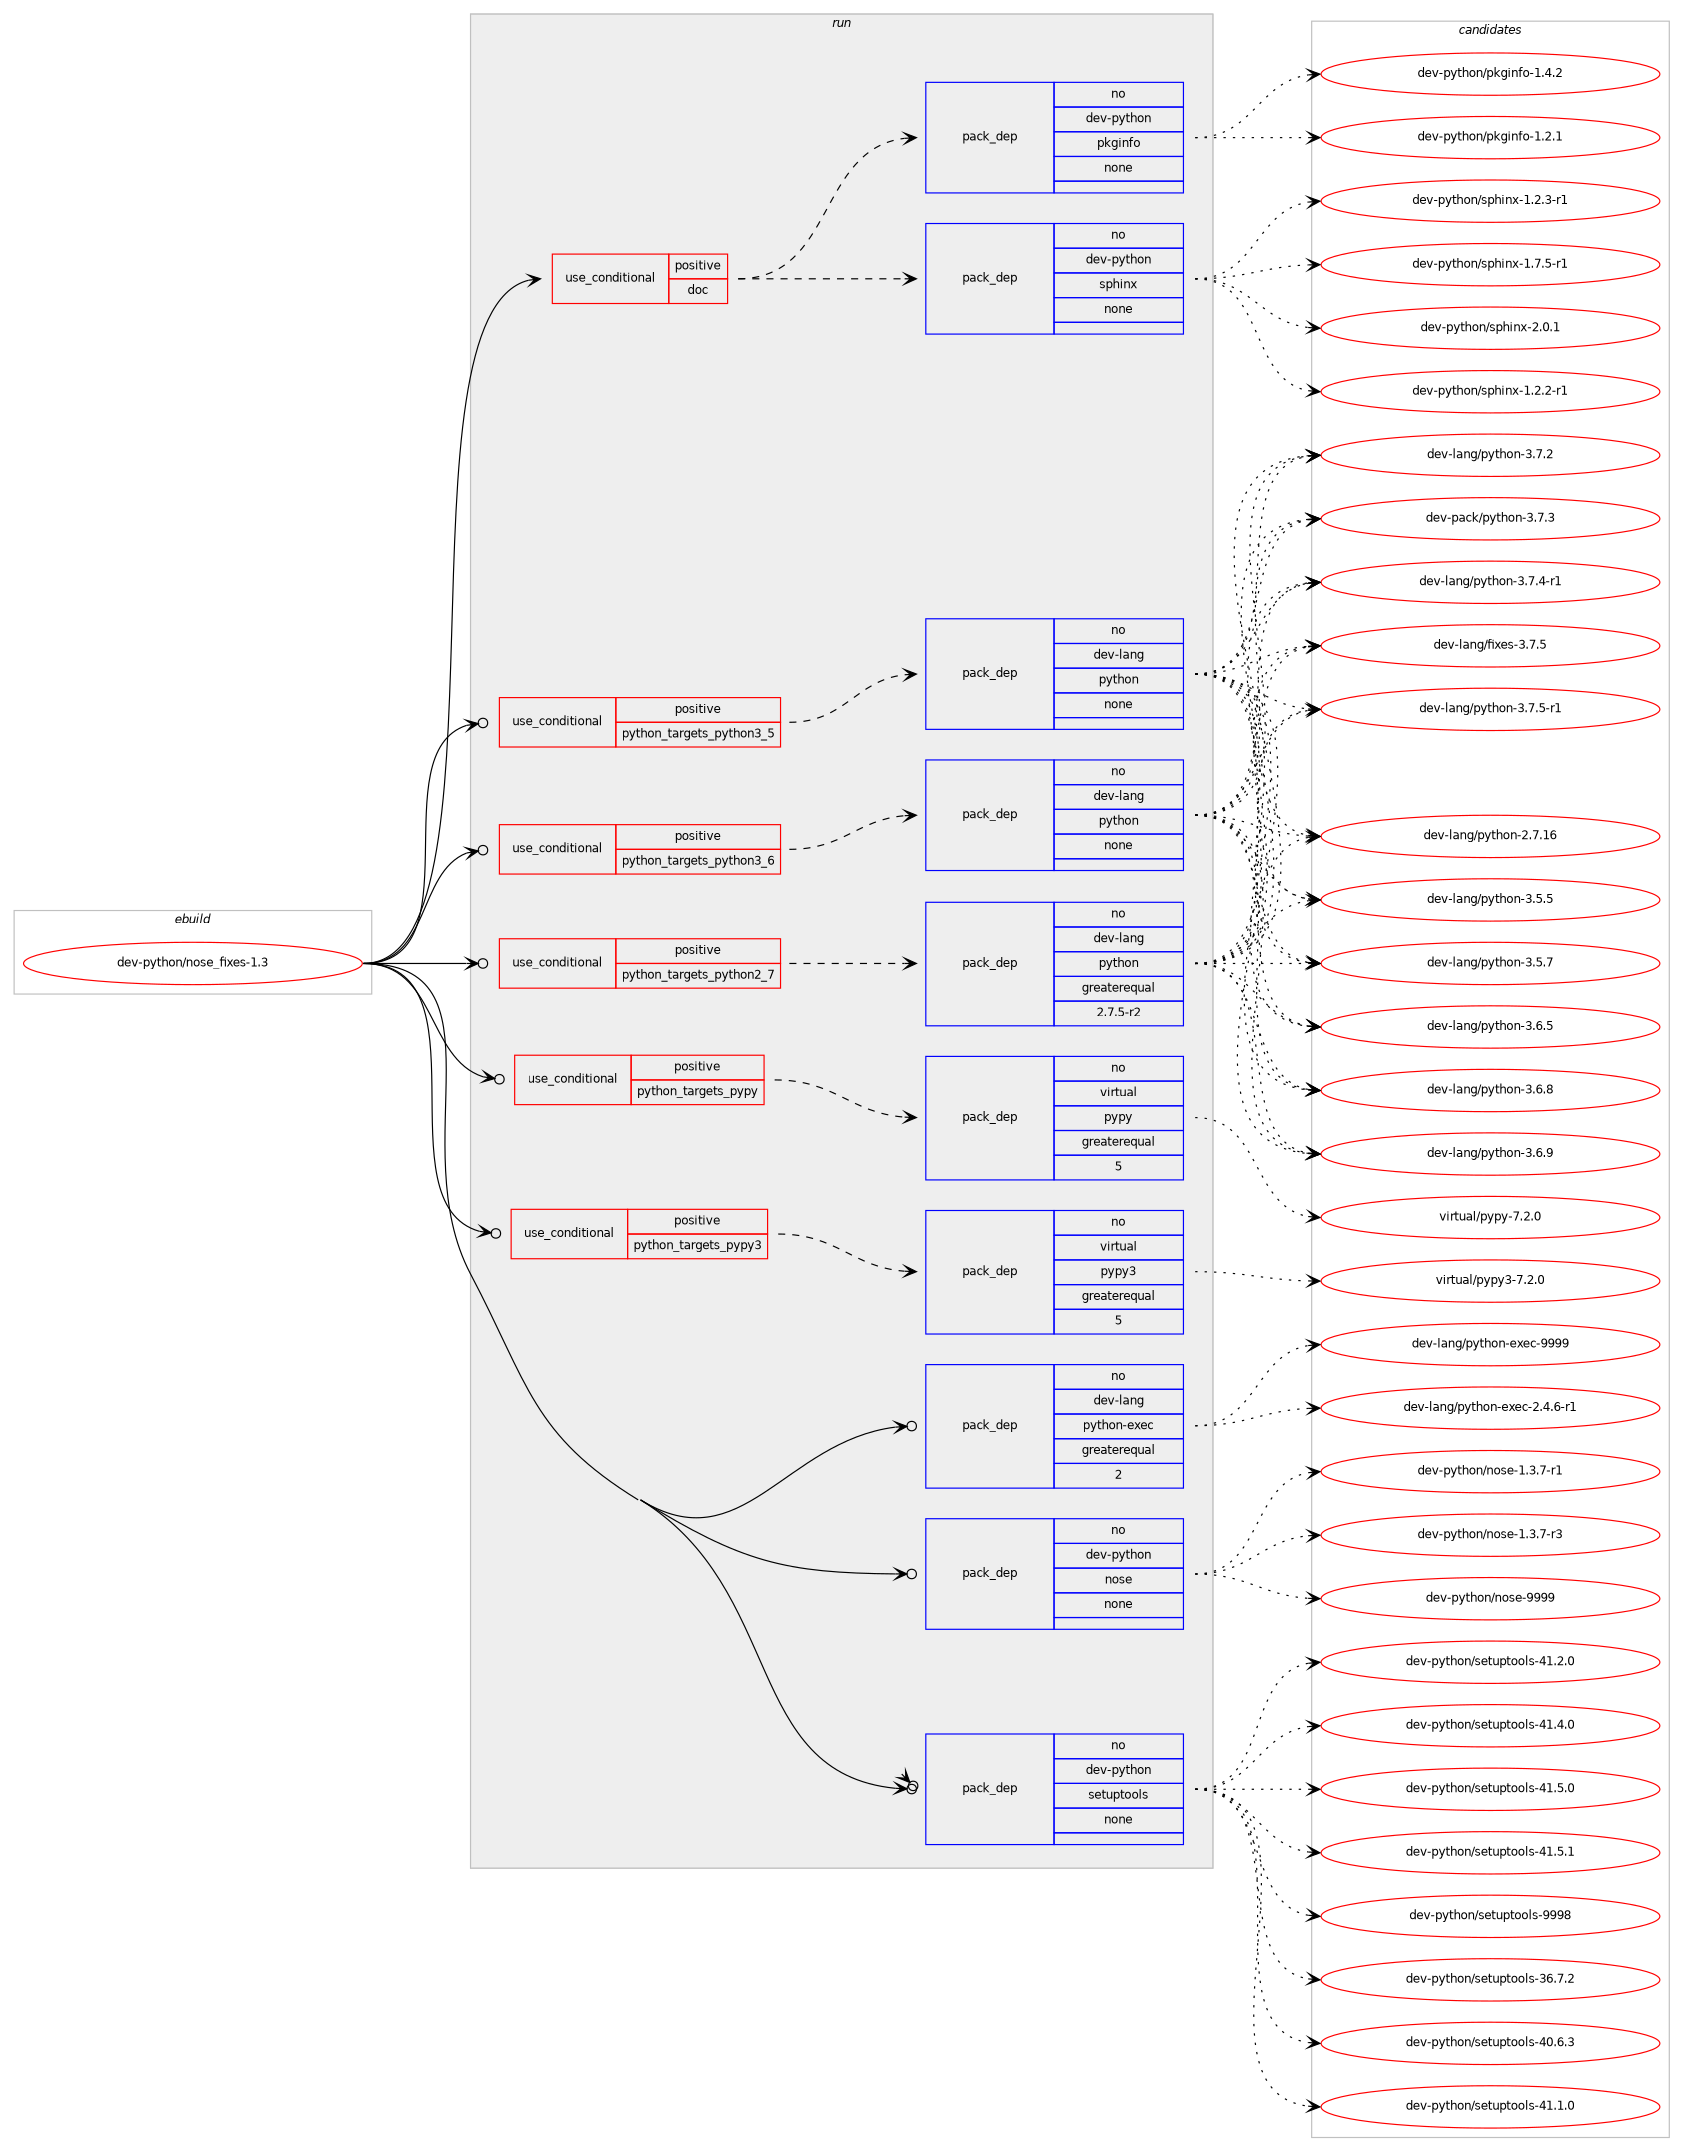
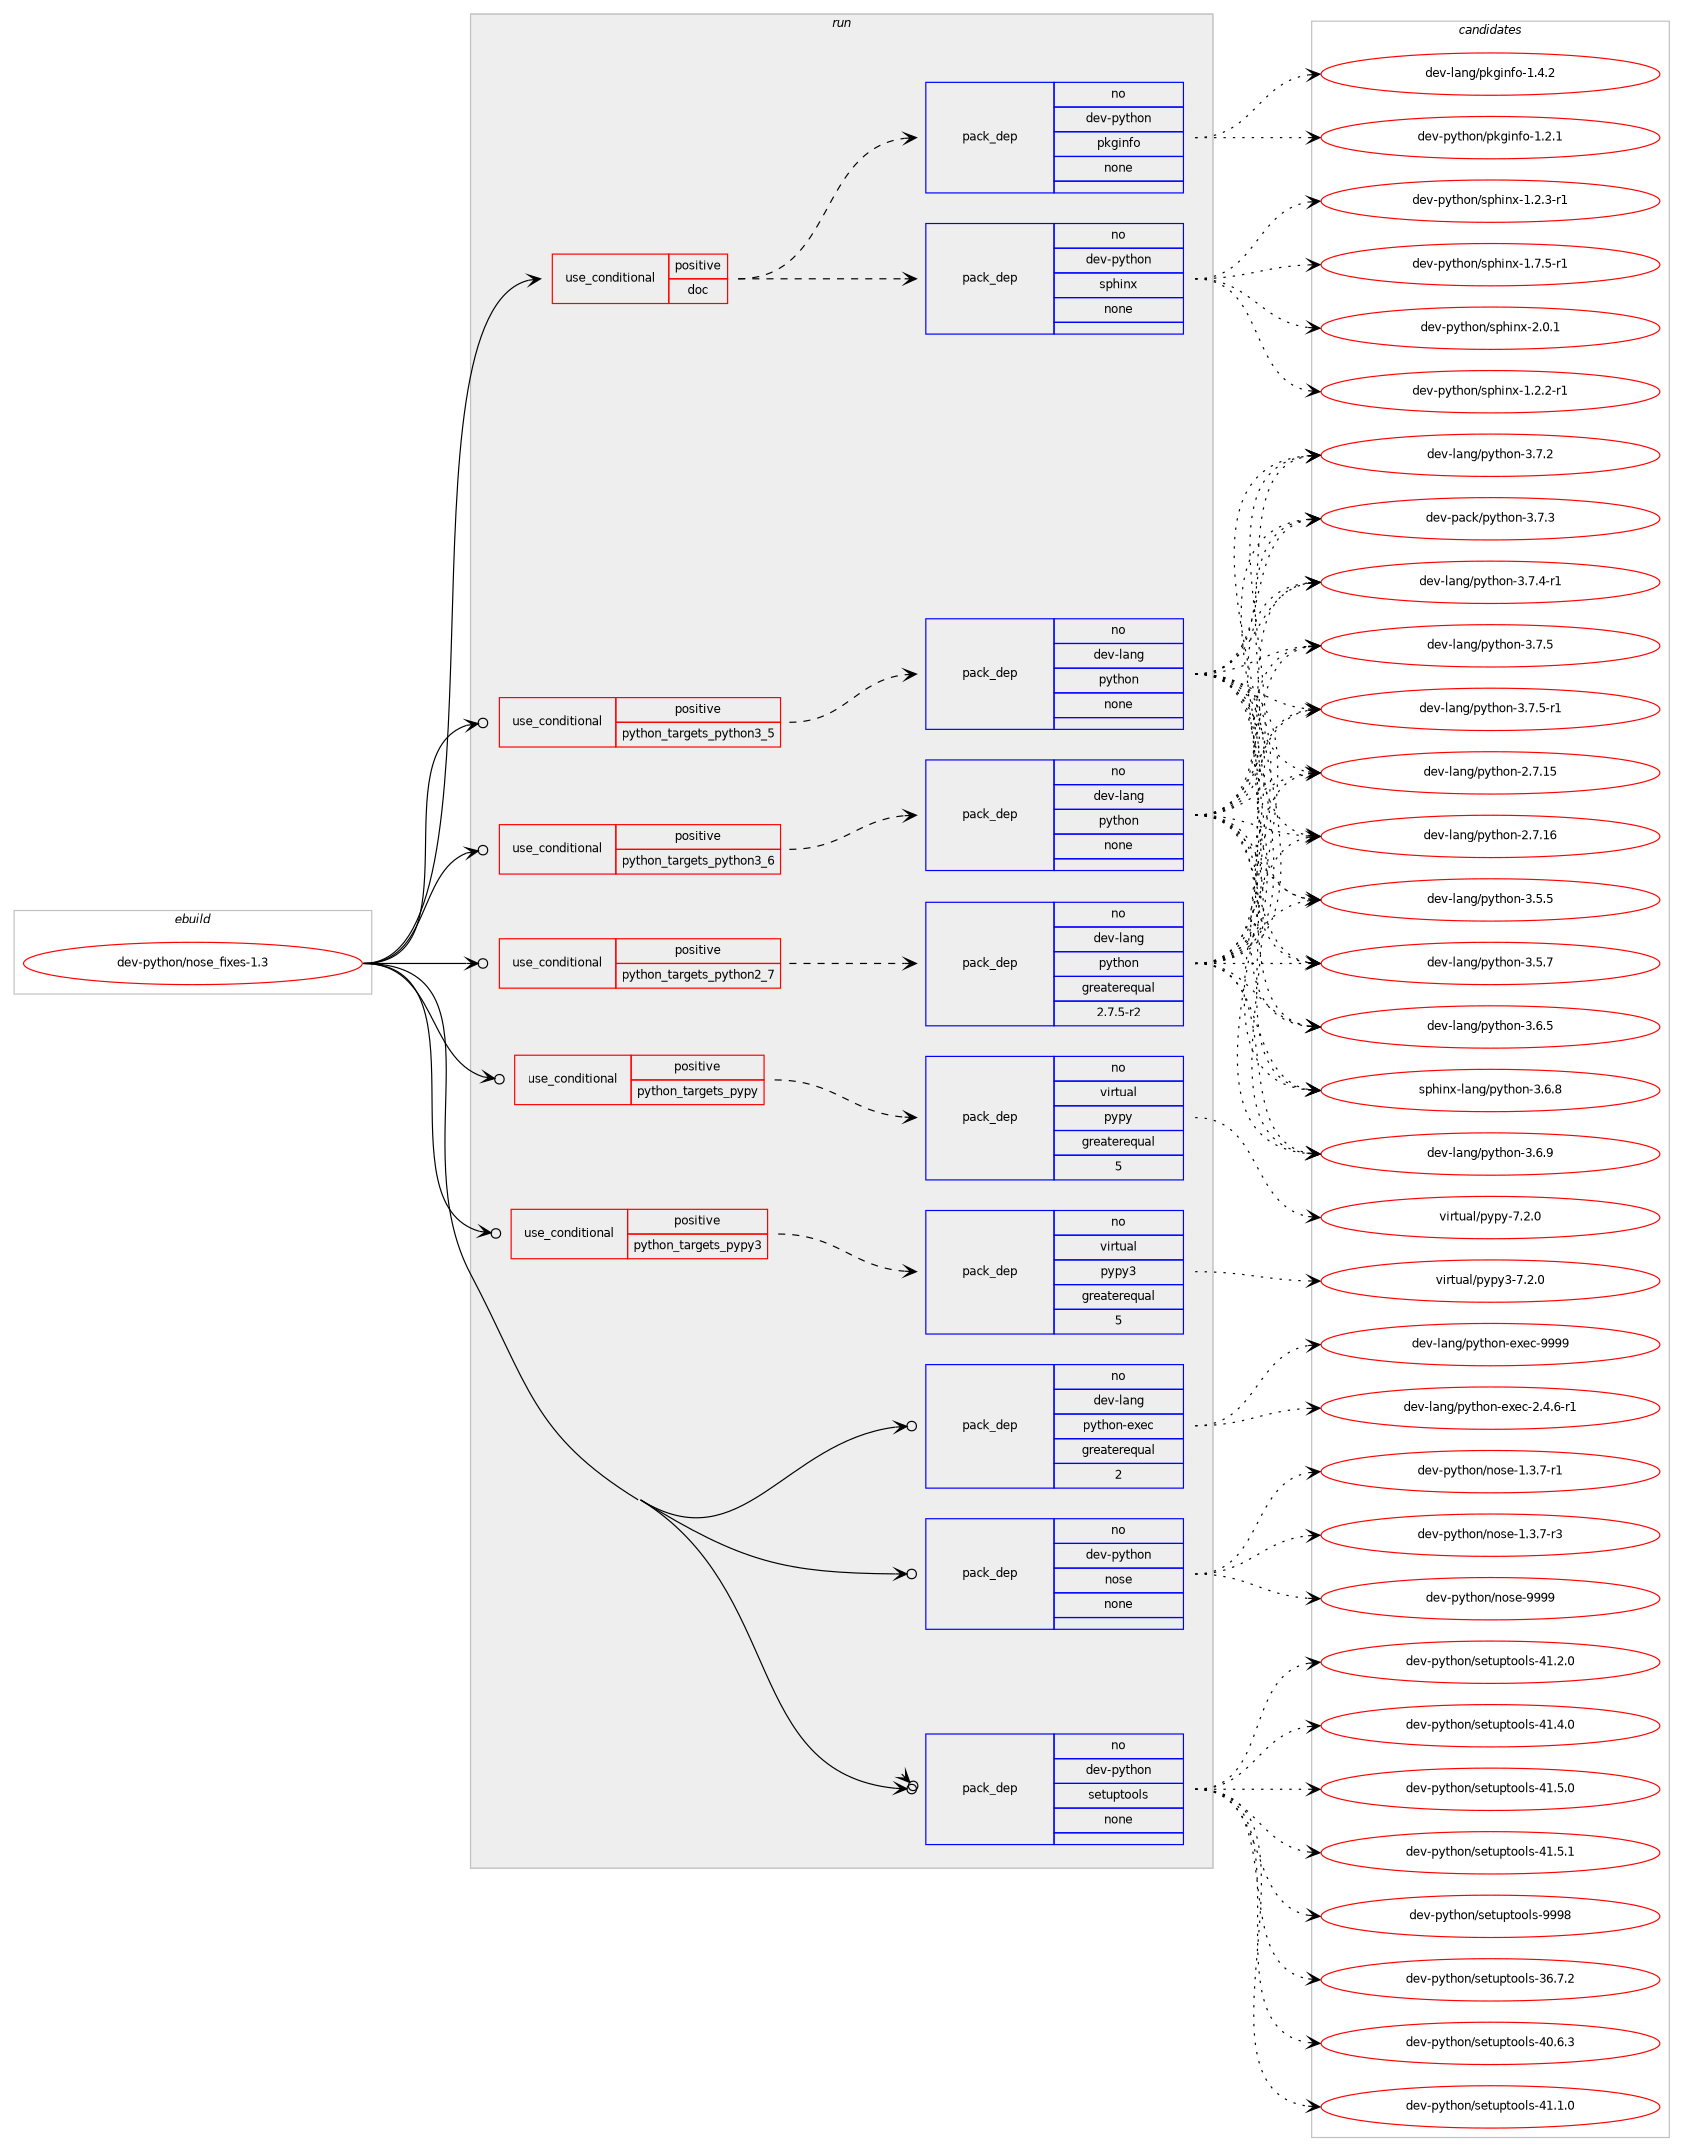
(1490, 74) -> (1490, 74)
(1490, 646) -> (1490, 646)
none -> (1490, 773)
(1490, 1091) -> (1490, 1091)
